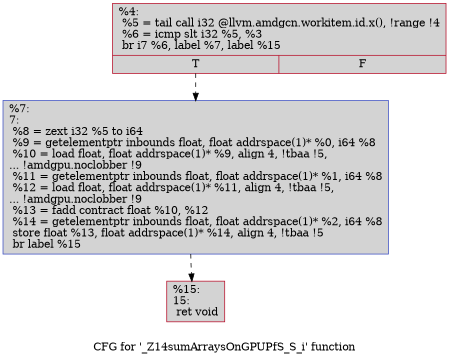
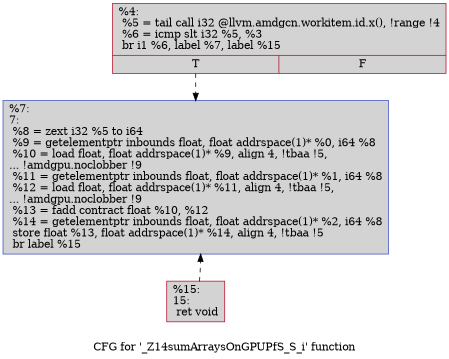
(200, 46) -> (200, 46)
(191, 264) -> (200, 272)
